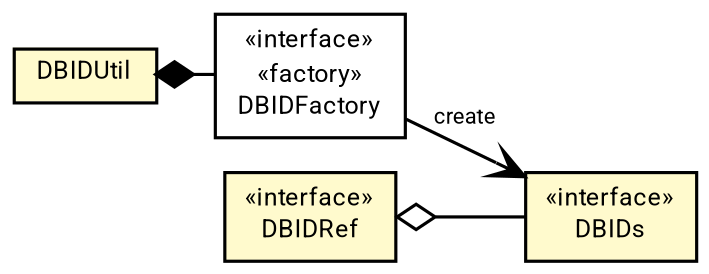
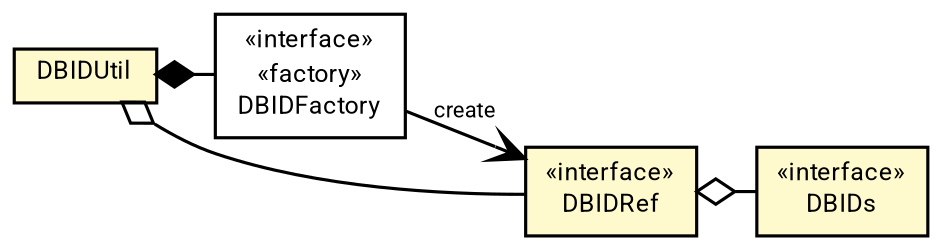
(451, 141) -> (450, 129)
none -> (335, 181)
